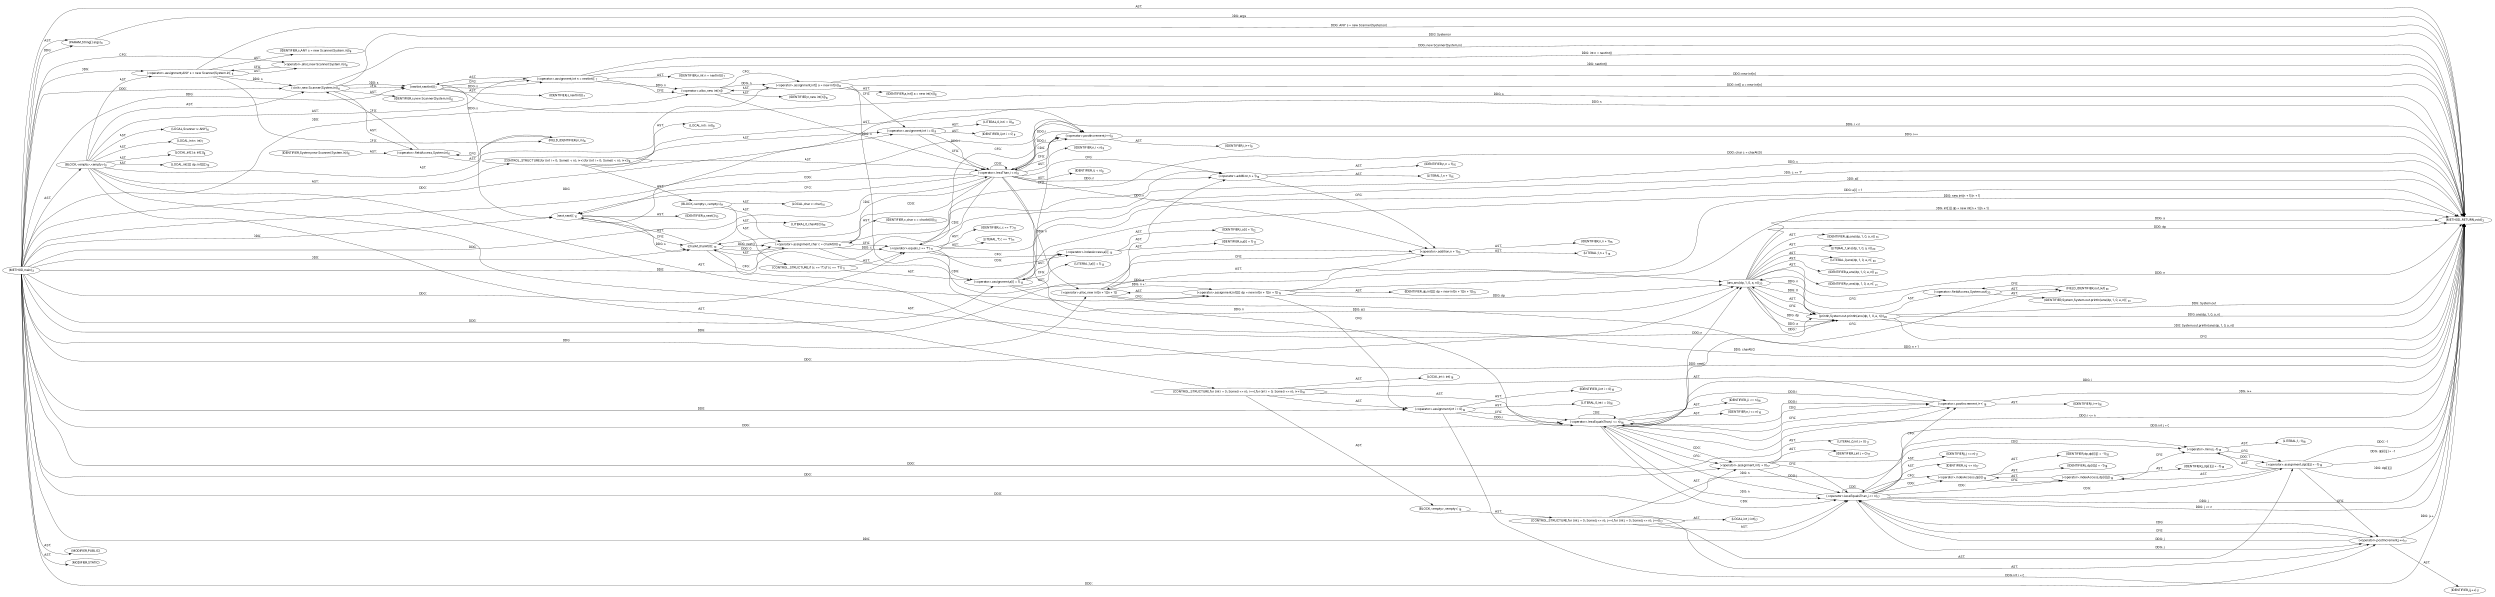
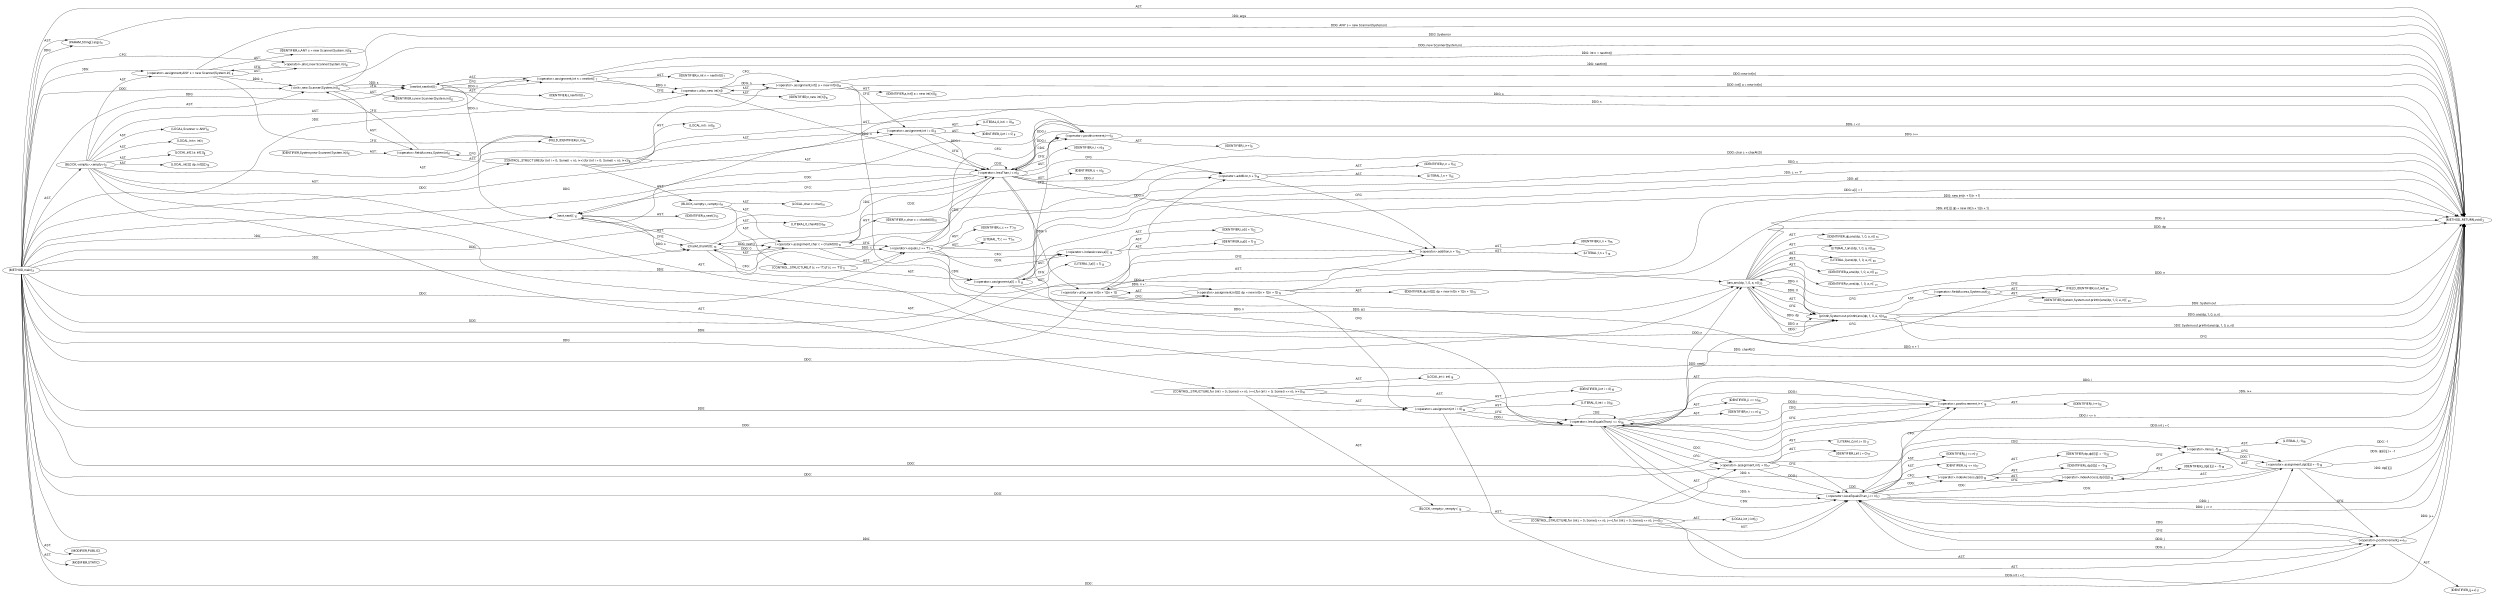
(963, 217) -> (958, 214)
(1504, 297) -> none
